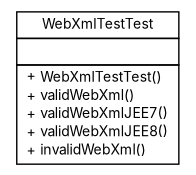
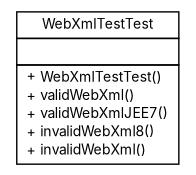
(98, 132) -> (91, 132)
